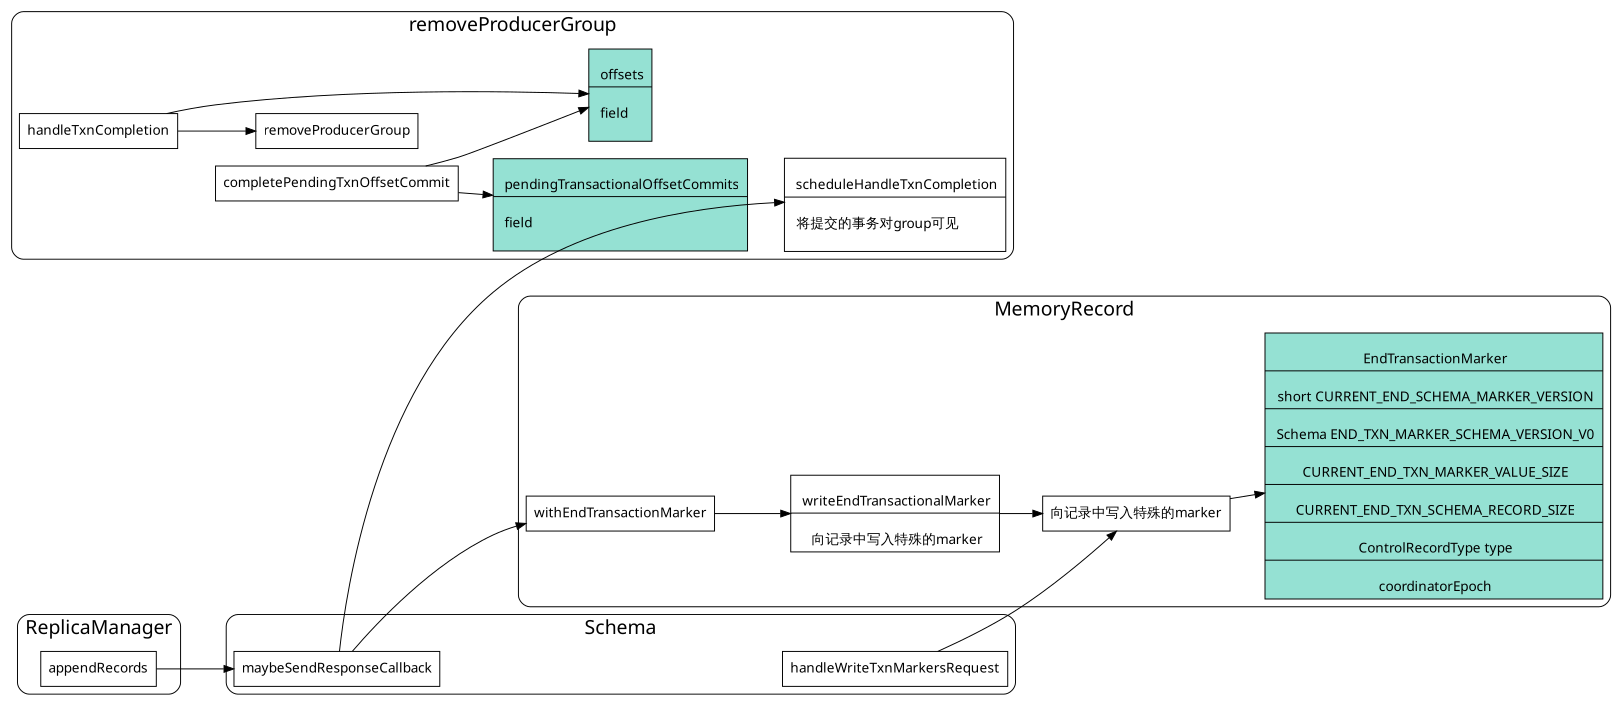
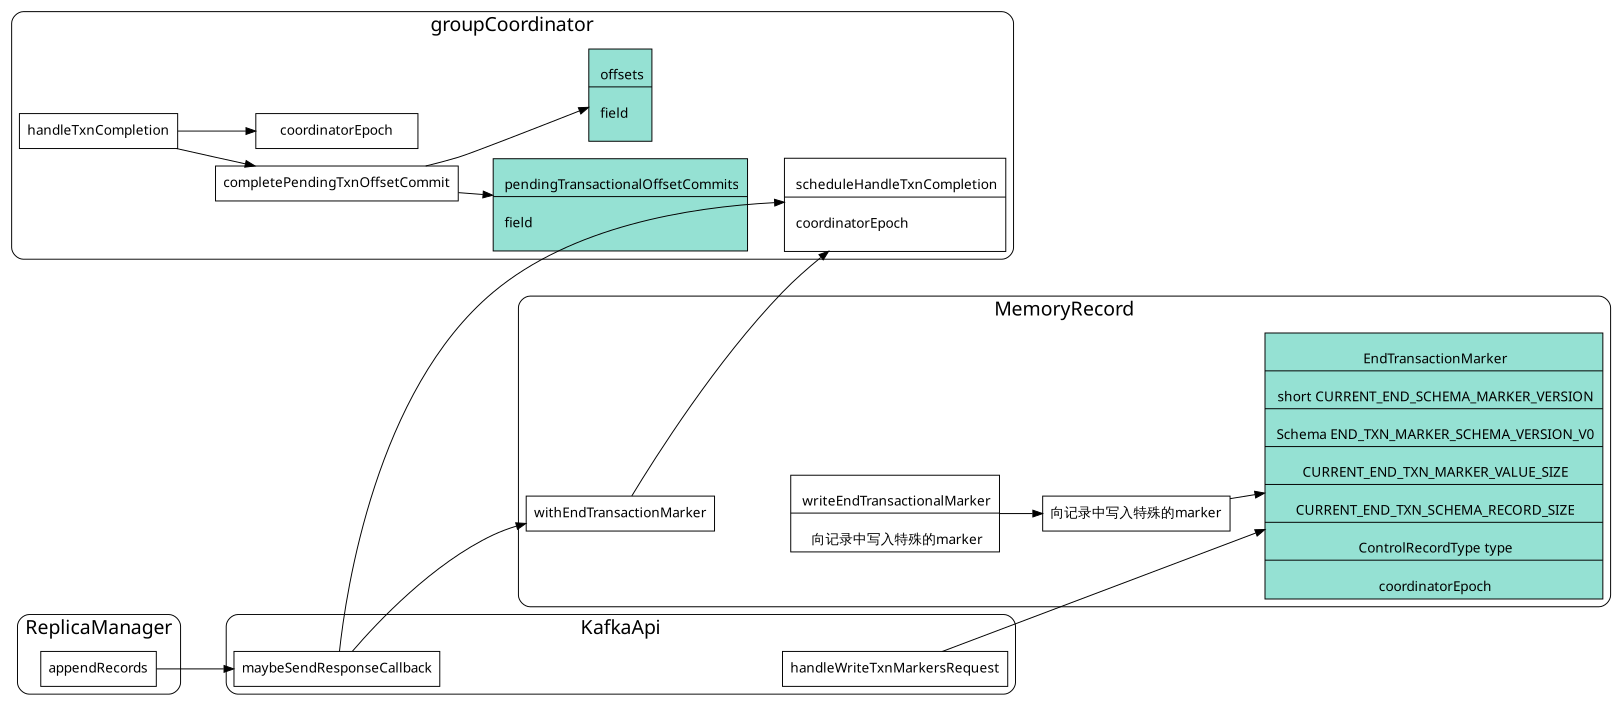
(513, 26) -> (513, 26)
(372, 93) -> (211, 156)
(337, 131) -> (337, 131)
(876, 224) -> (851, 224)
(748, 514) -> (717, 369)
(1032, 599) -> (1099, 592)
(621, 629) -> (621, 629)
